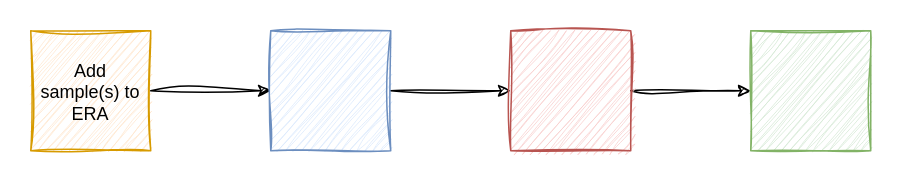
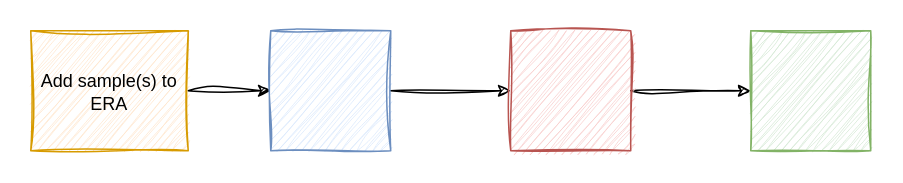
(91, 91) -> (110, 91)
